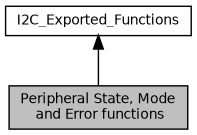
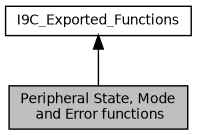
(98, 21) -> (98, 21)
